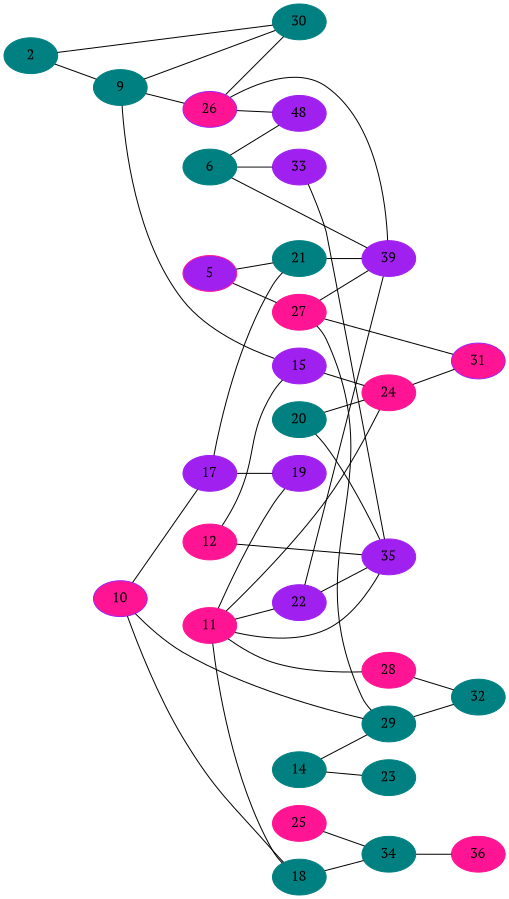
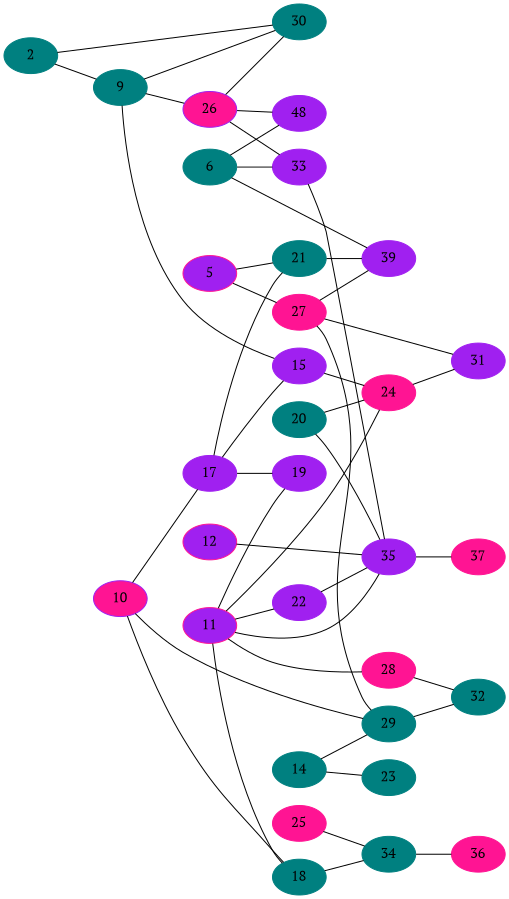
(350, 111) -> (250, 135)
(478, 361) -> (478, 361)
(342, 439) -> none
(252, 452) -> (252, 418)
(210, 542) -> (210, 542)
none -> (478, 557)
(210, 626) -> (210, 626)
